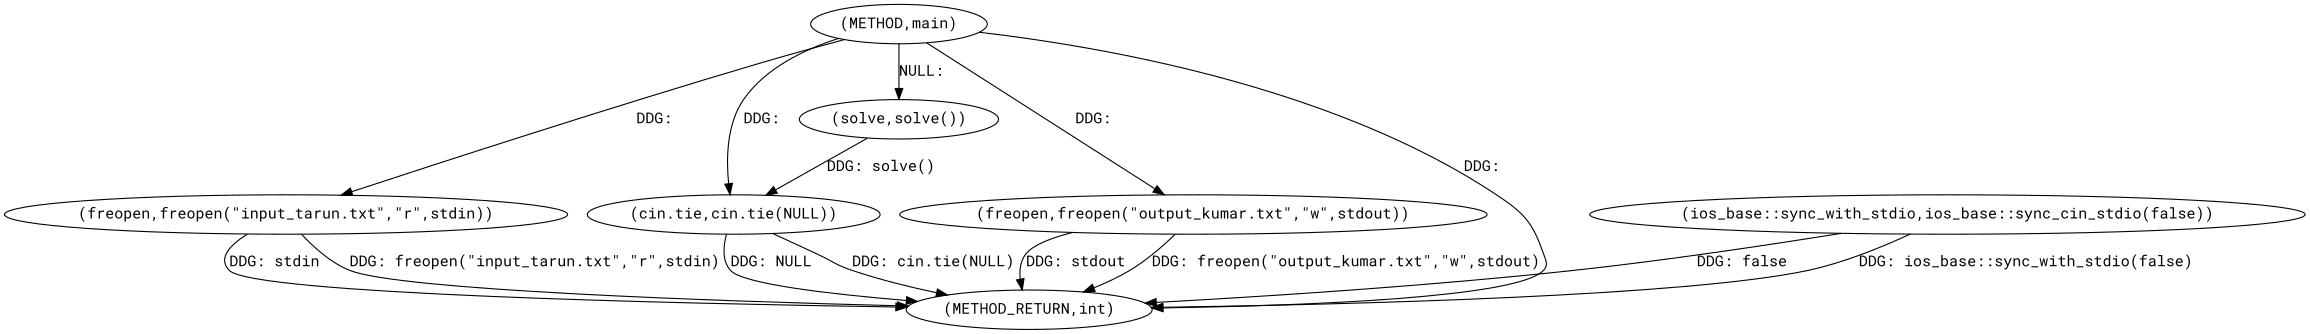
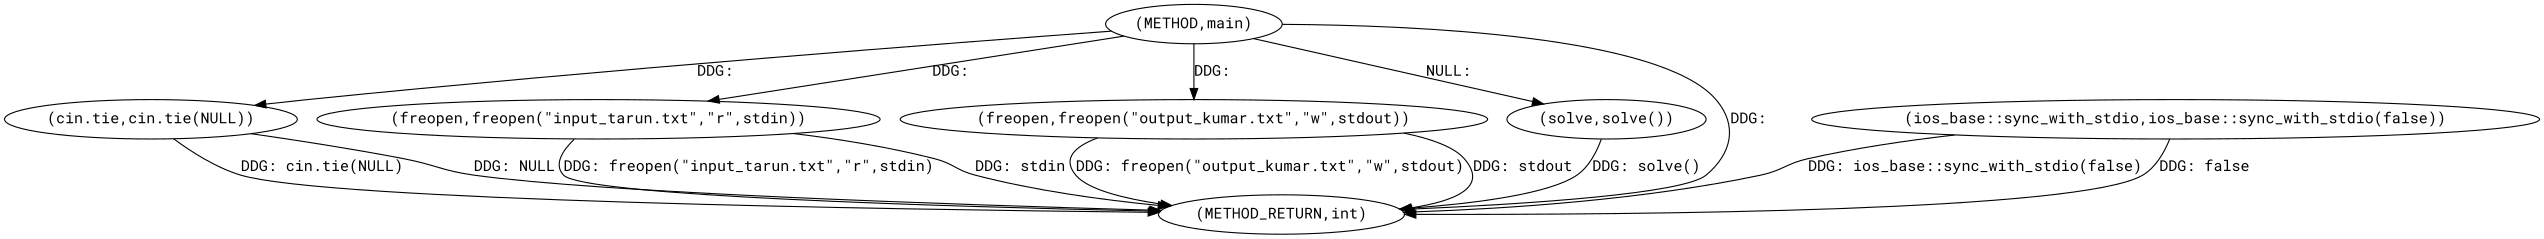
(822, 164) -> (1517, 195)
(1947, 215) -> (2176, 119)
